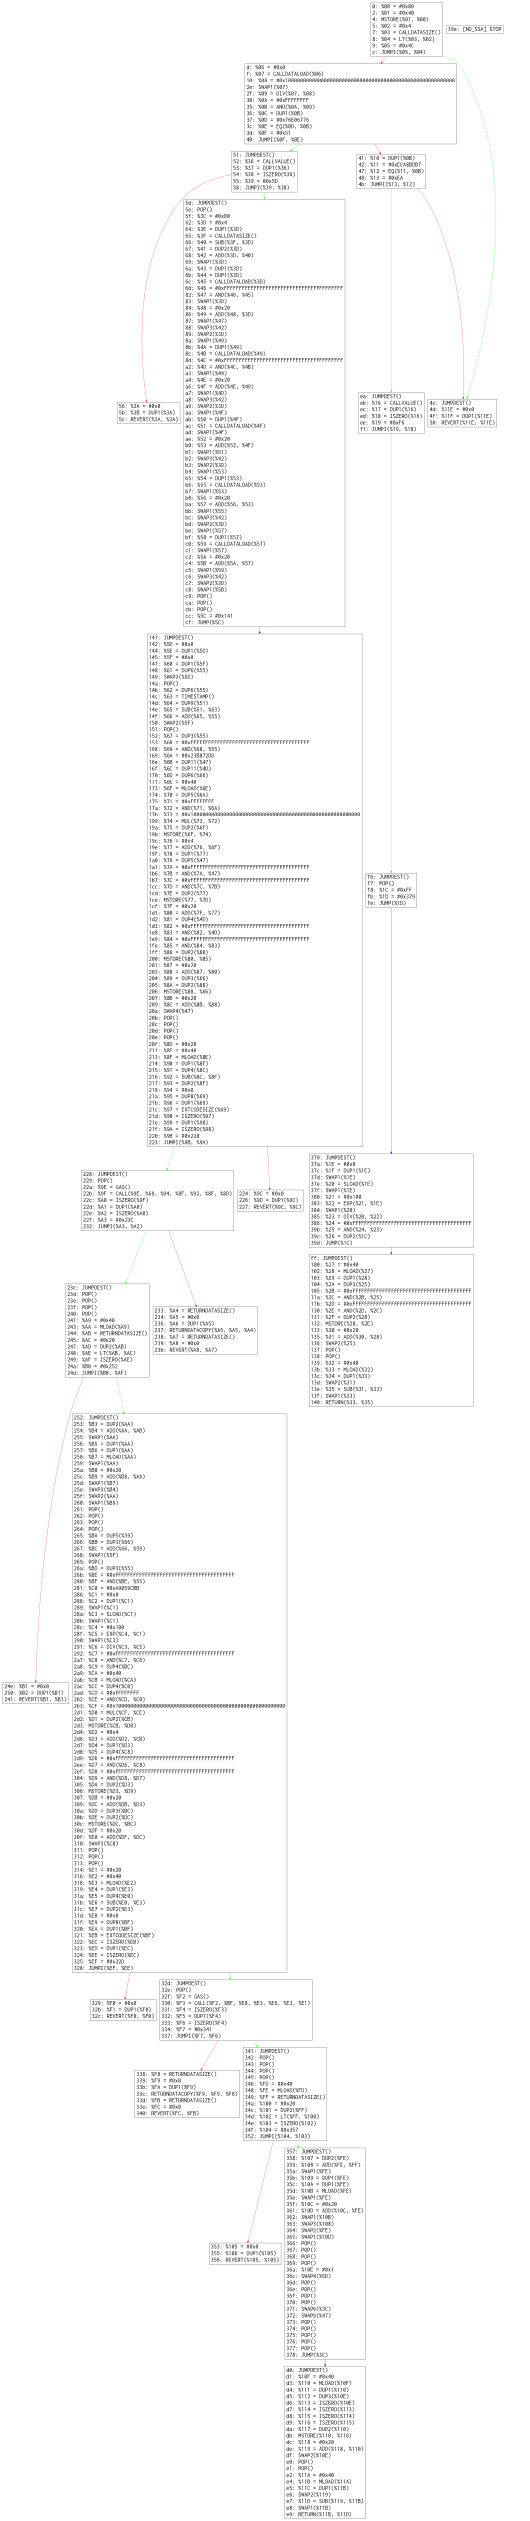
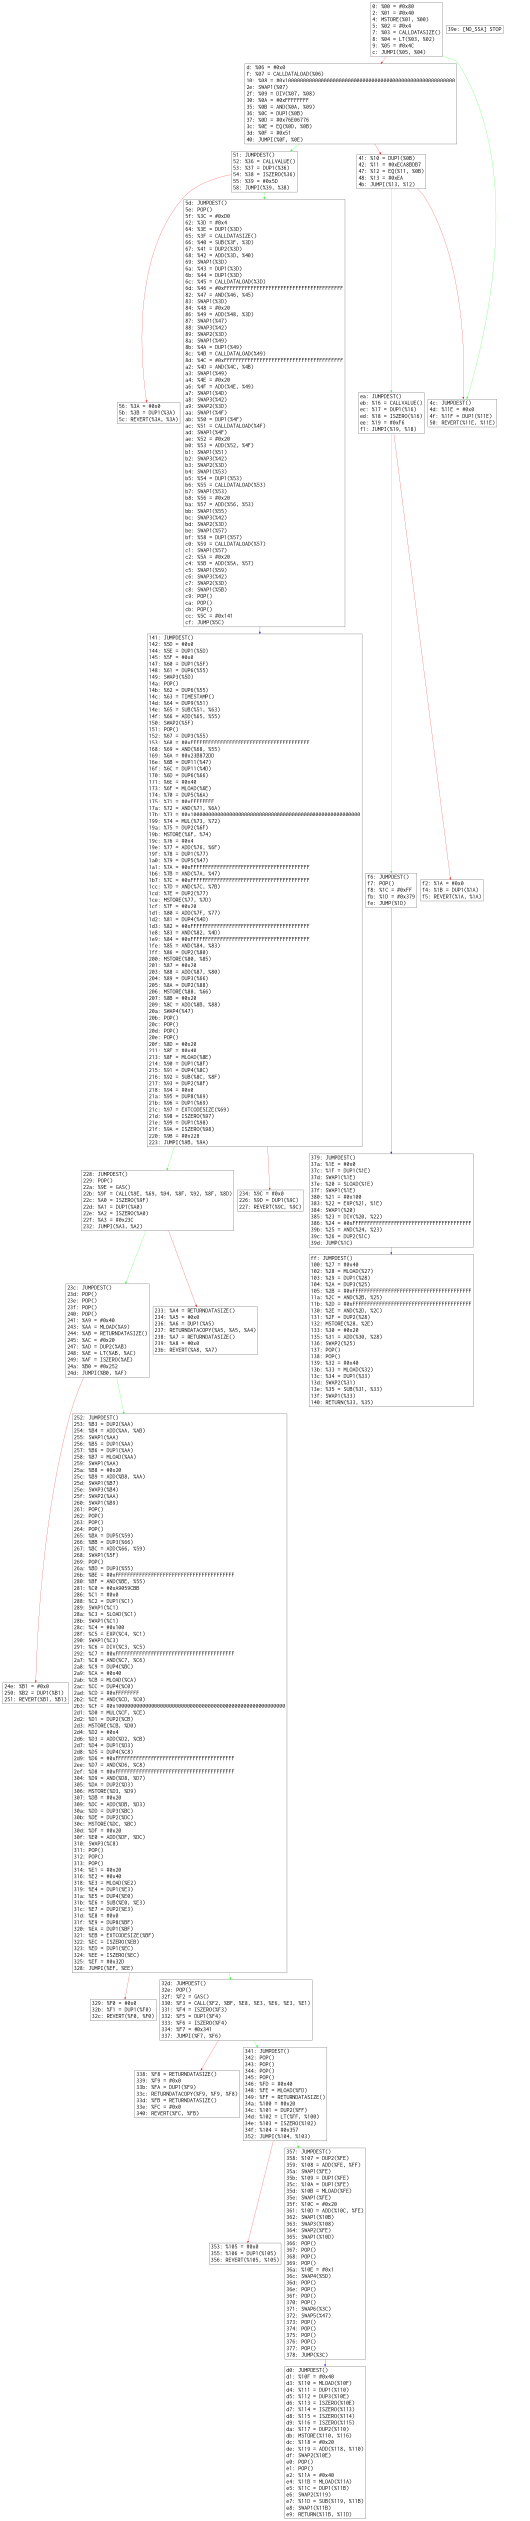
none -> (452, 890)
(270, 1201) -> (270, 1201)
(36, 1693) -> (36, 1693)
